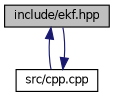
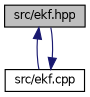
(57, 16) -> (45, 16)
(57, 80) -> (45, 80)
